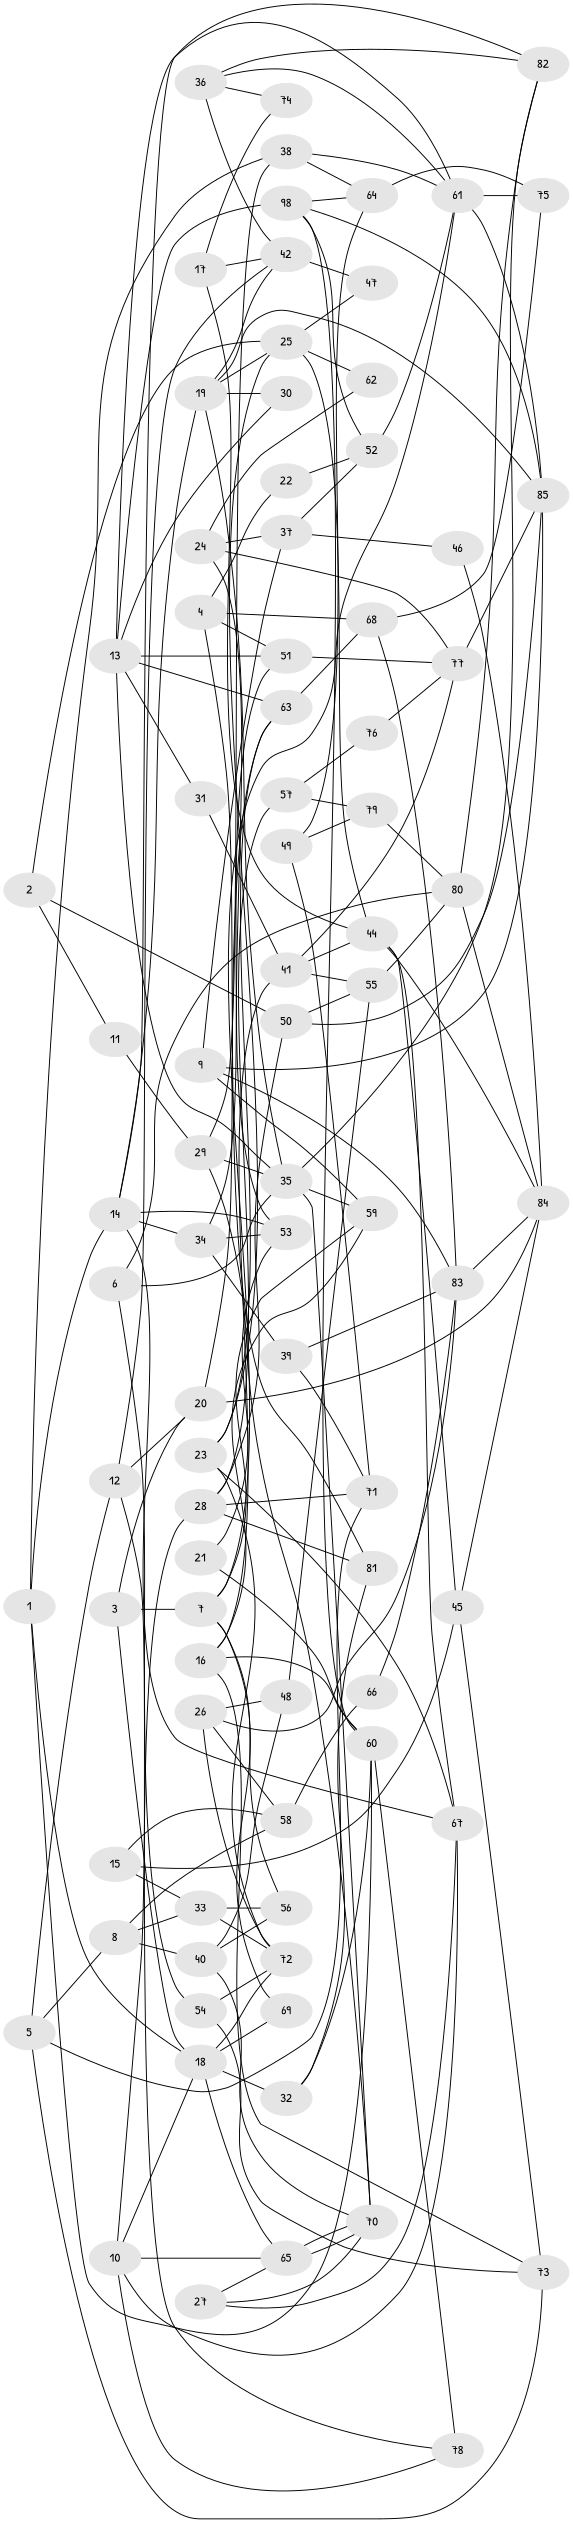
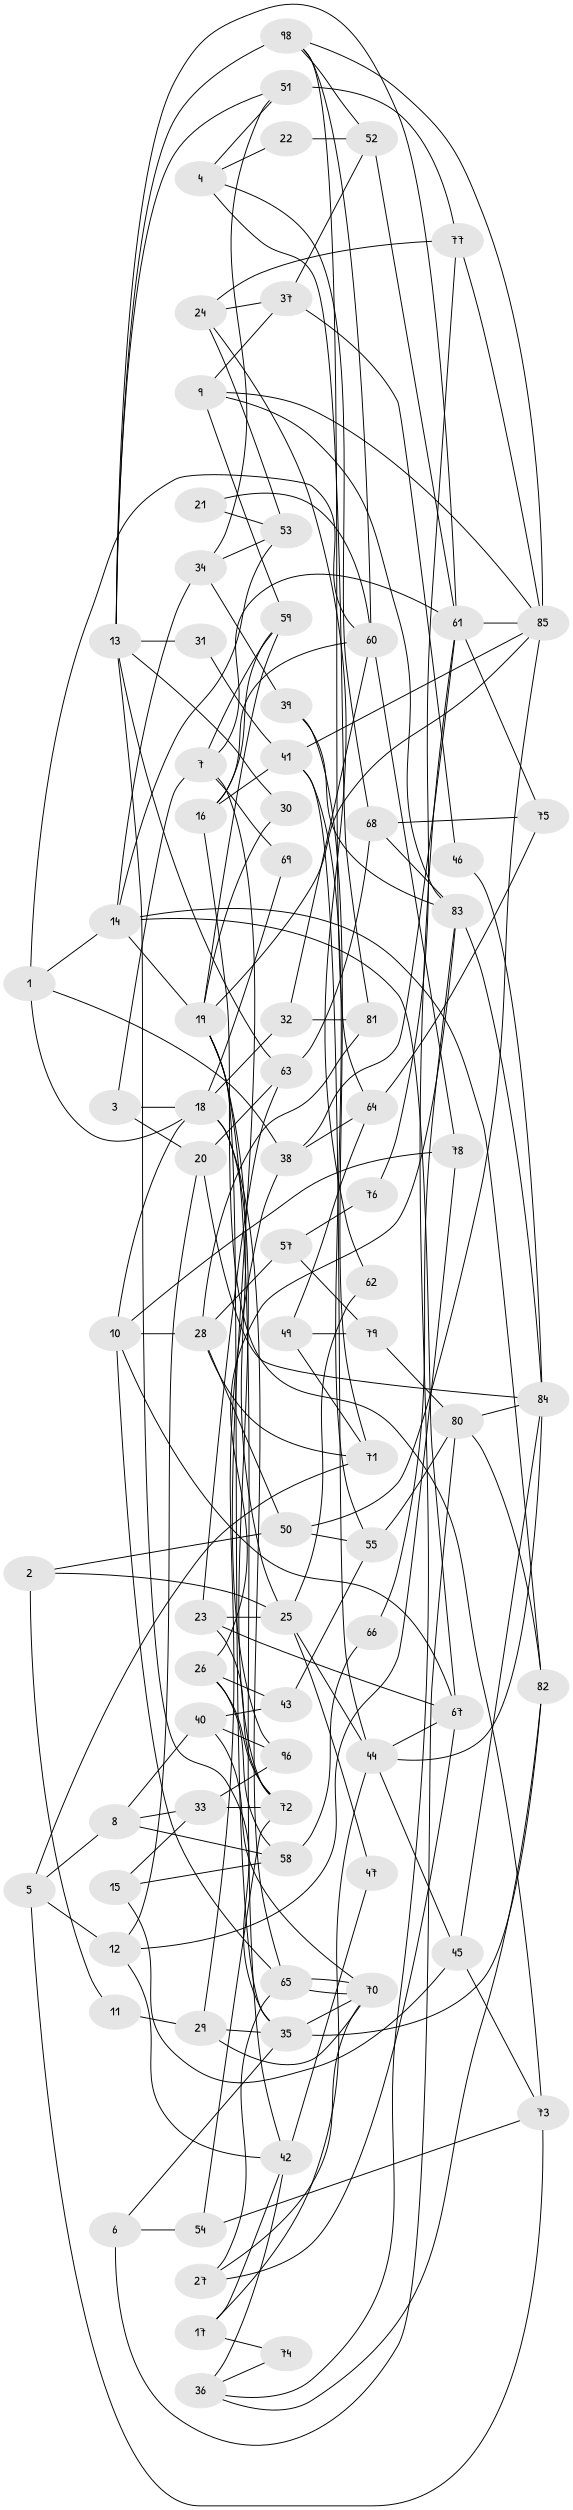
(404, 824) -> (420, 687)
(331, 1198) -> (230, 835)
(286, 1697) -> (286, 1705)
(286, 1908) -> (286, 1756)
